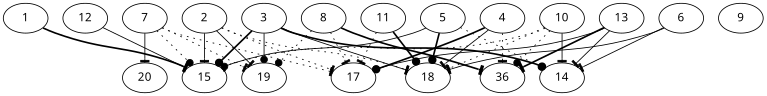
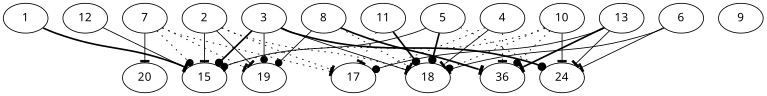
(451, 42) -> (451, 42)
(299, 43) -> (299, 43)
(338, 46) -> (386, 53)
(498, 48) -> (498, 48)
(562, 78) -> (562, 78)
